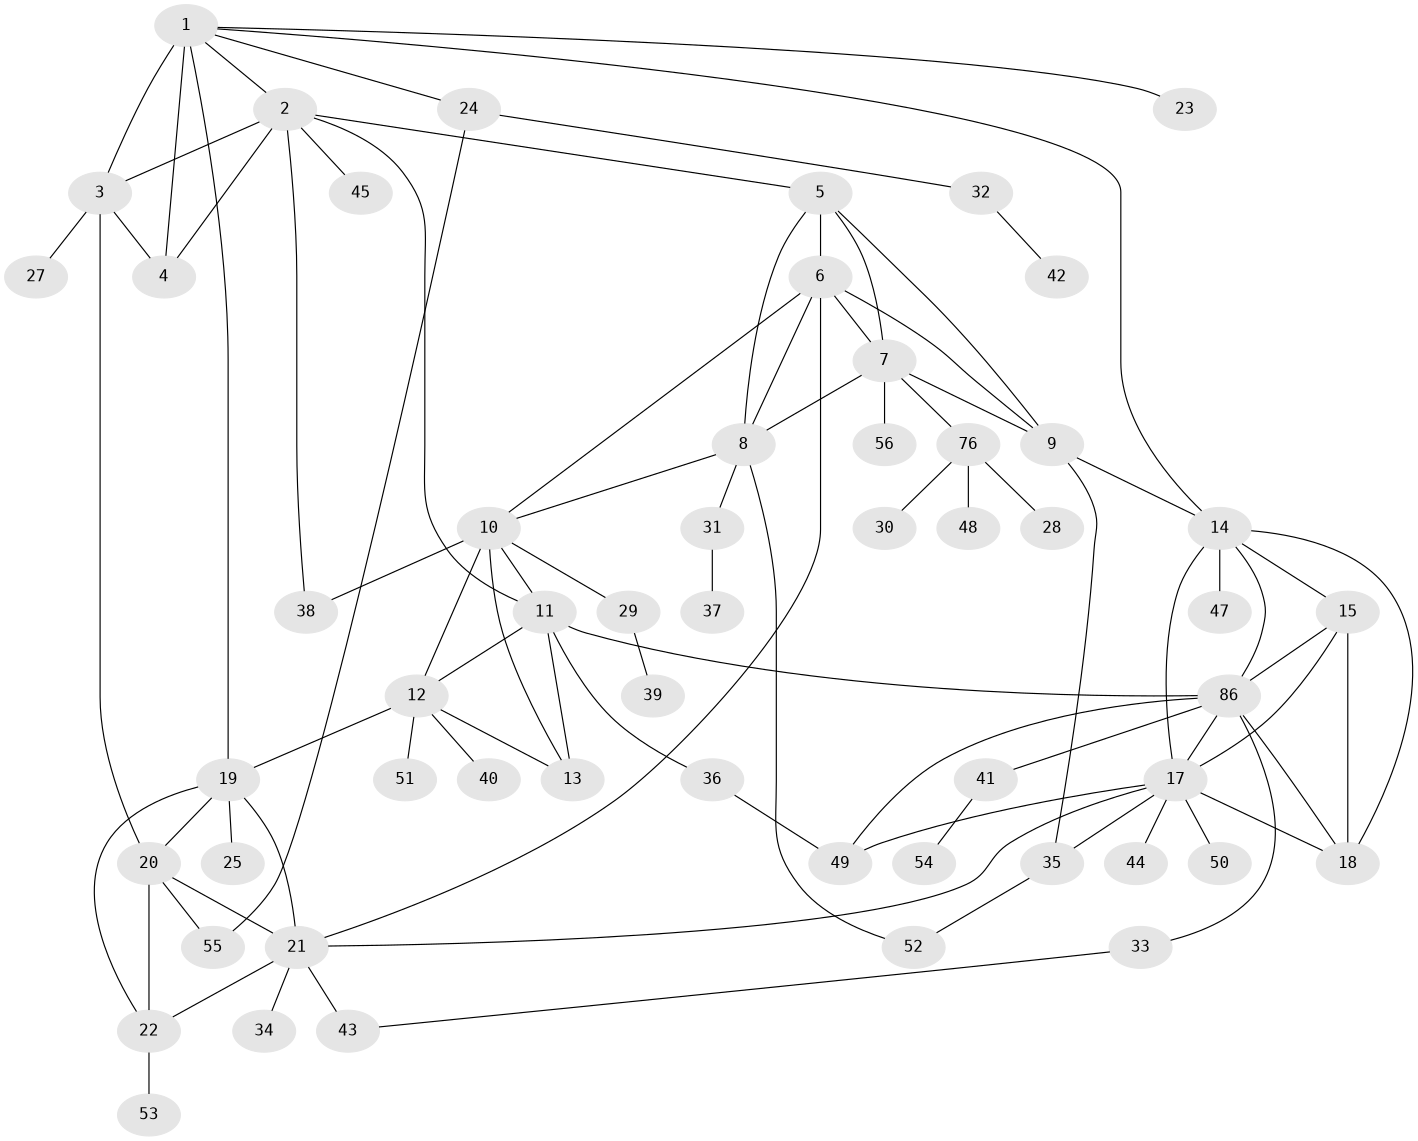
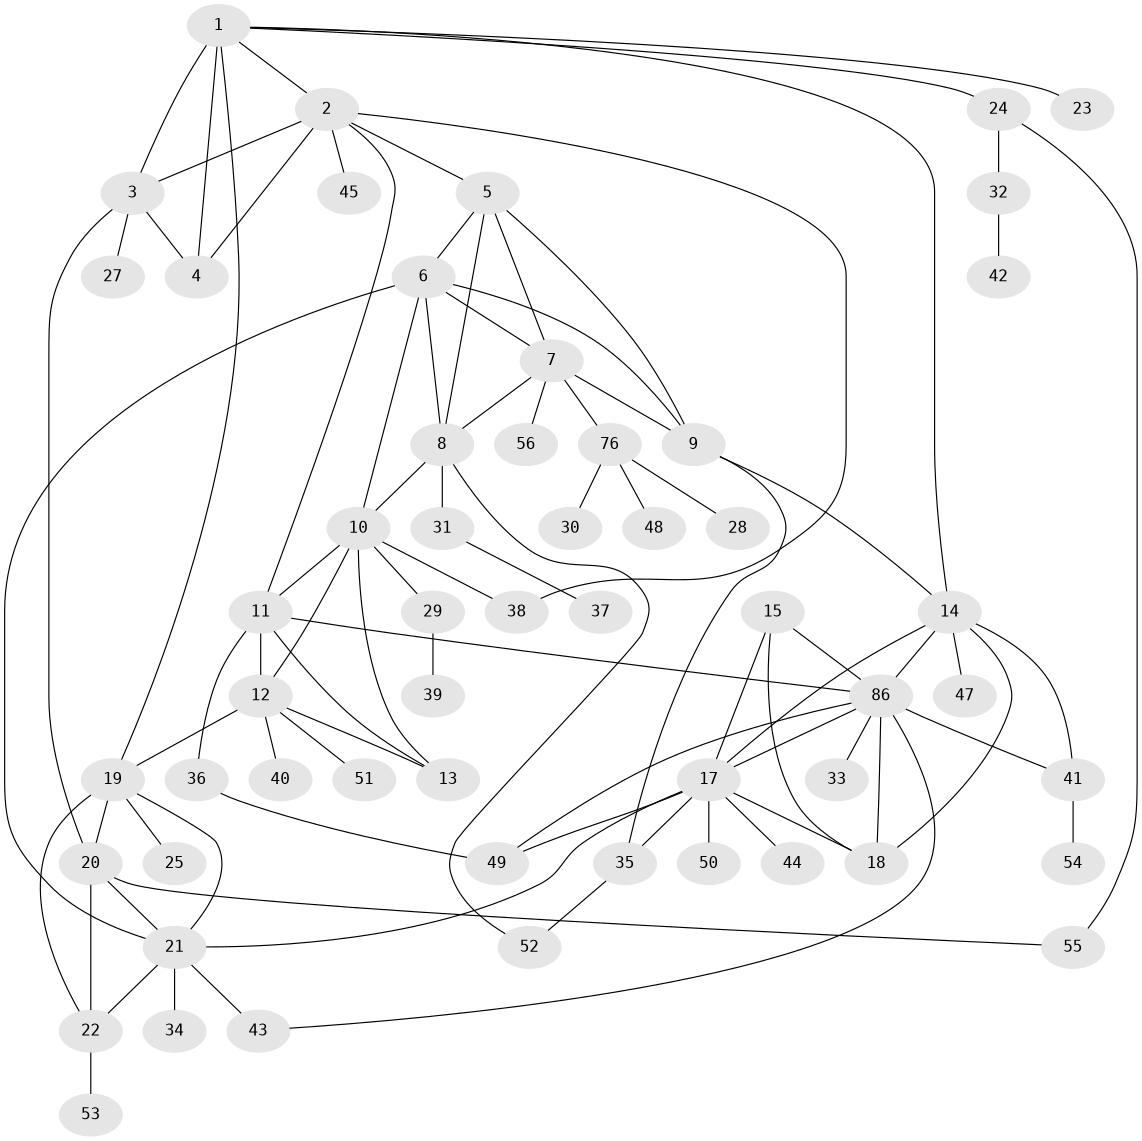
(1284, 570) -> (1046, 676)
(744, 990) -> (703, 975)
